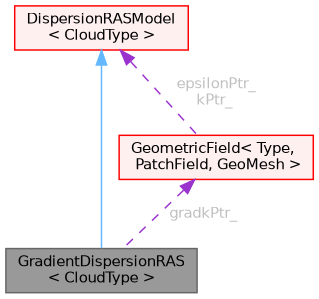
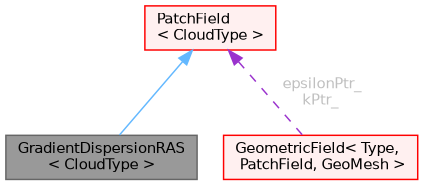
(101, 28) -> (210, 28)
(153, 219) -> none
